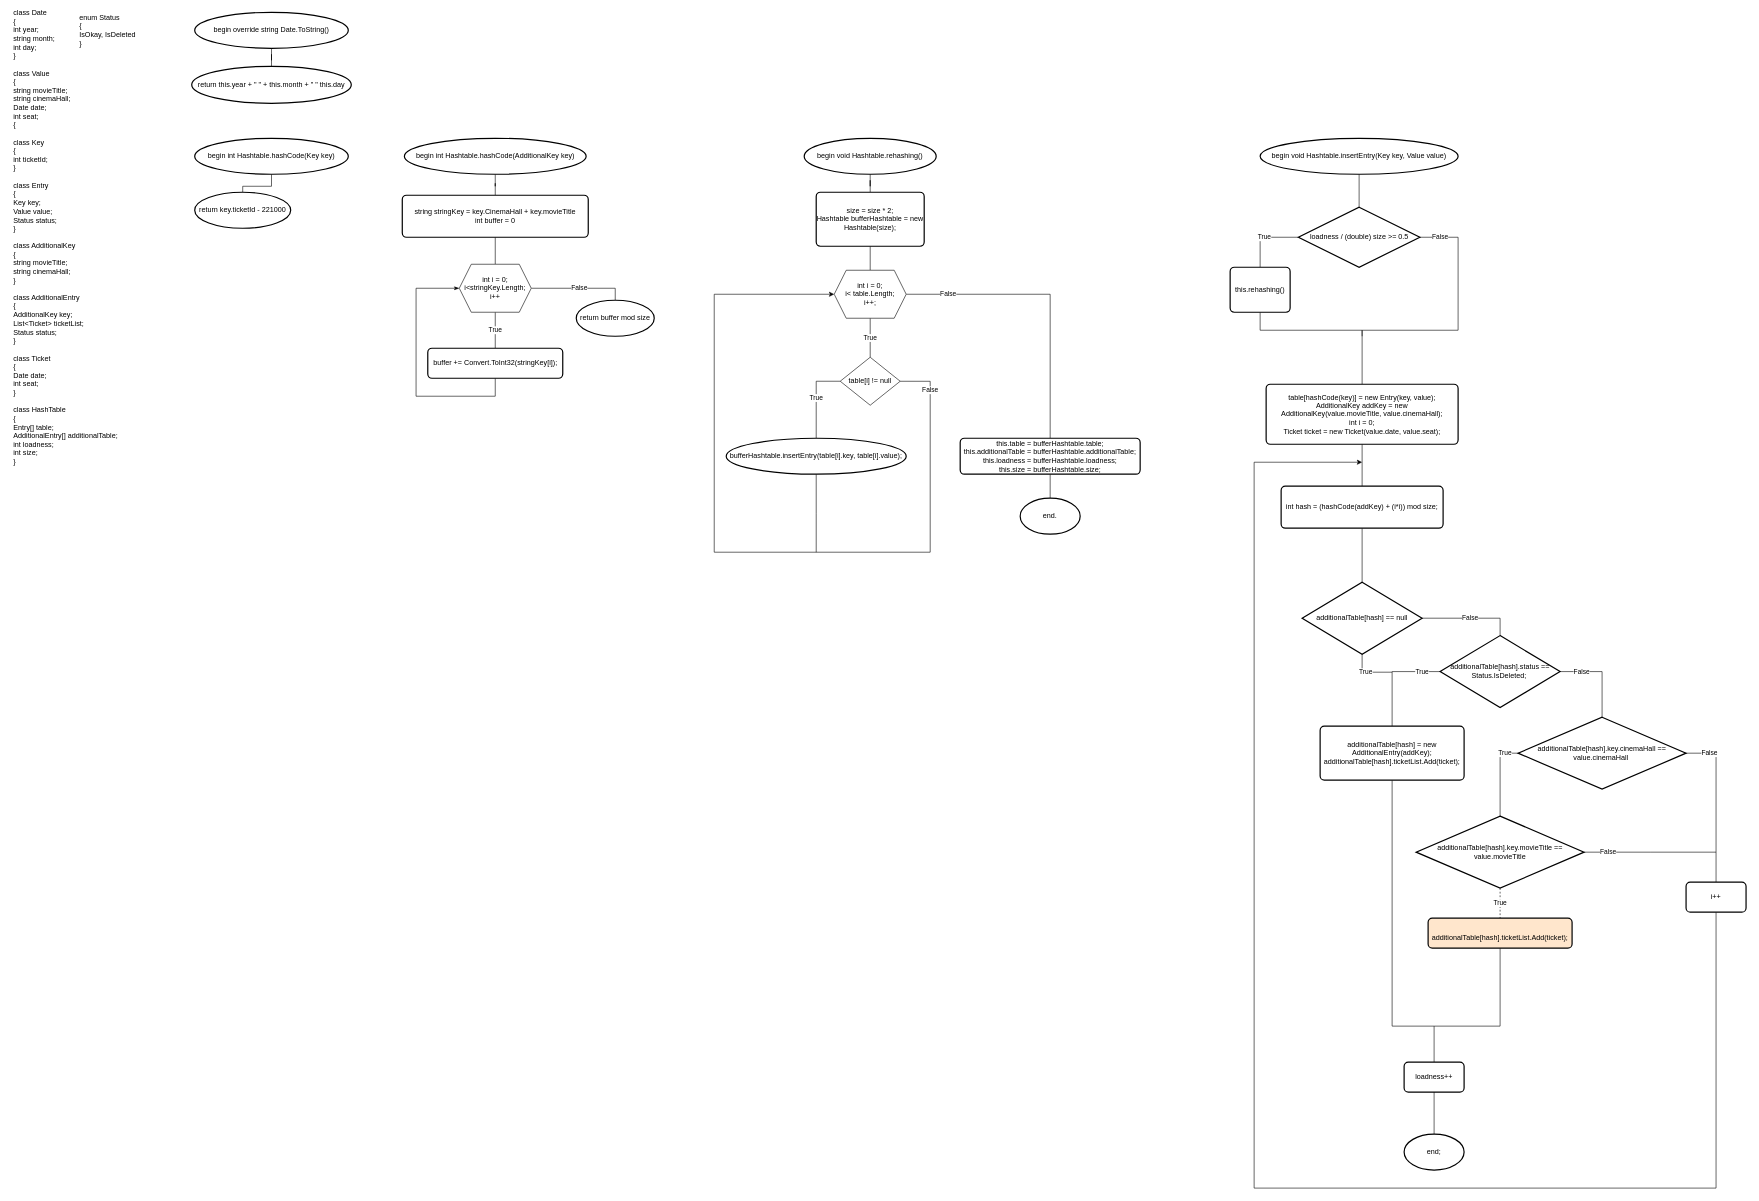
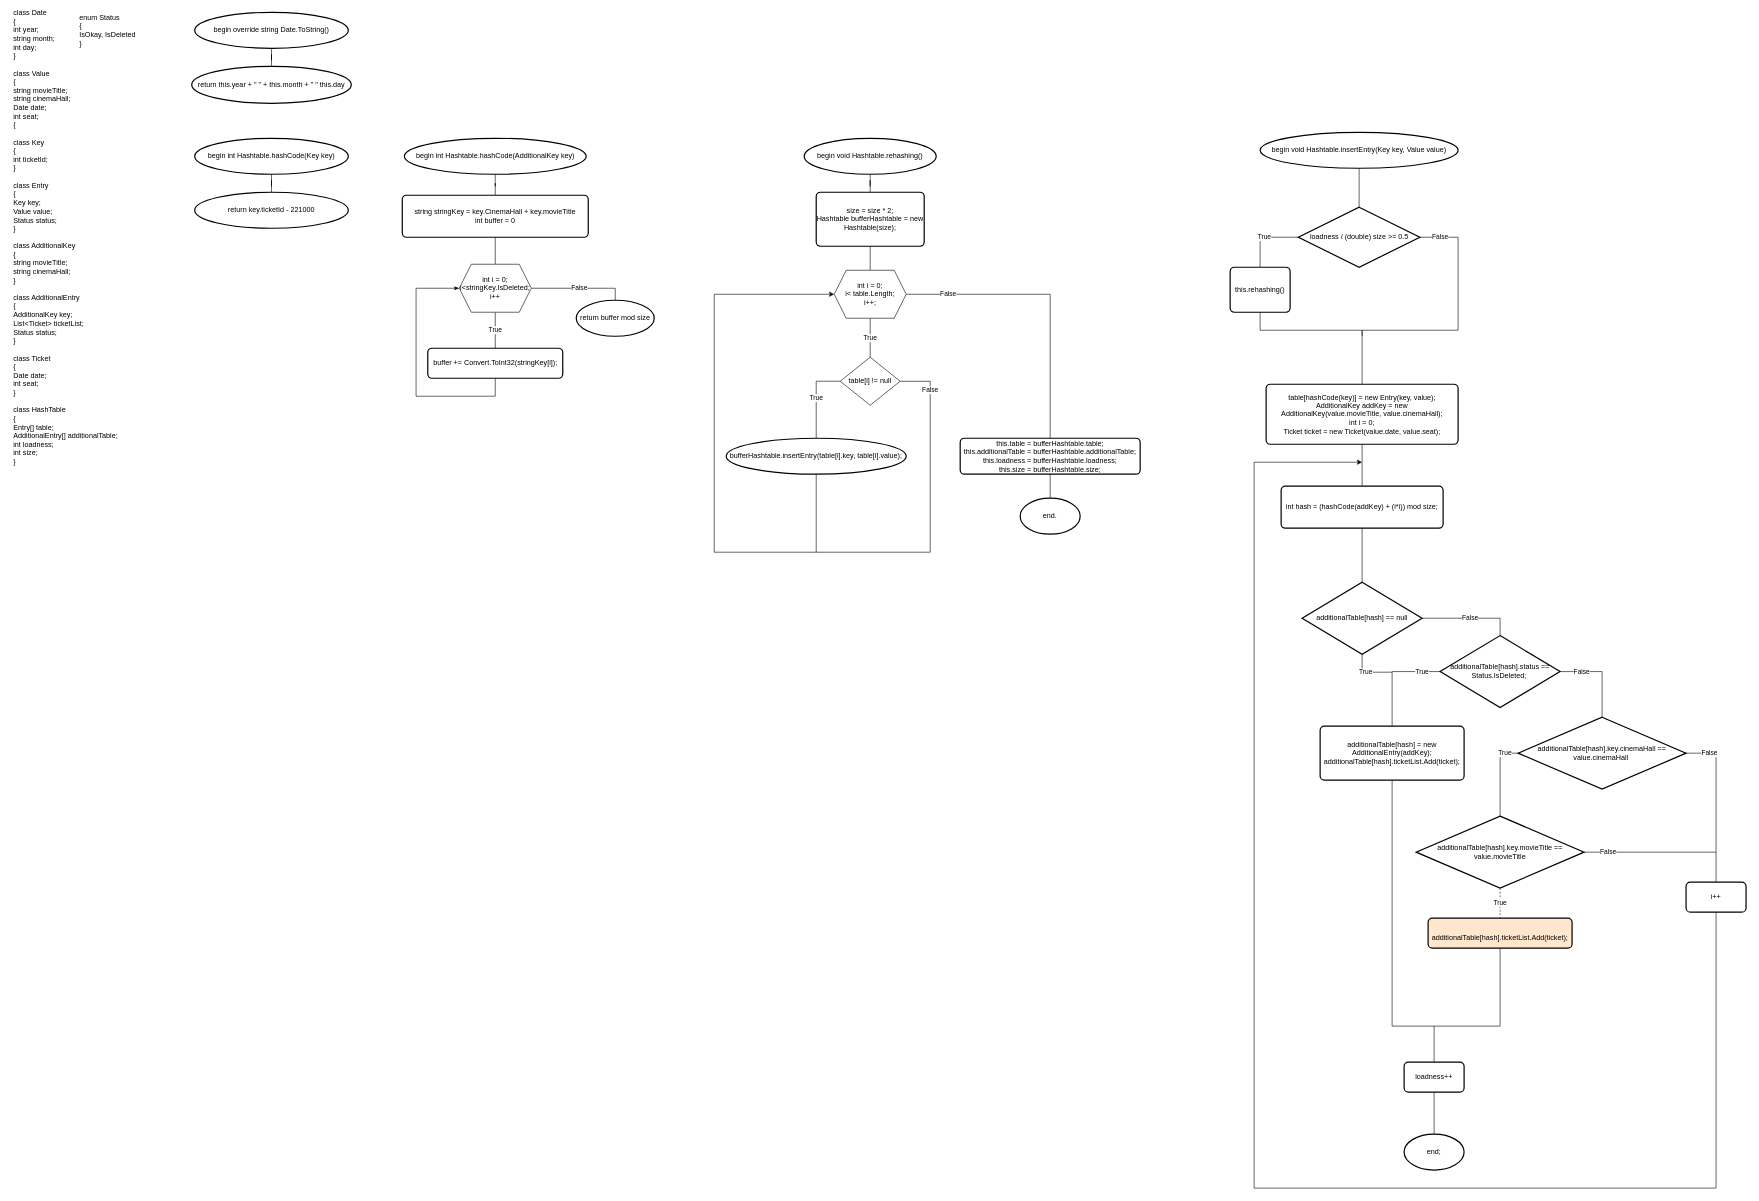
(1359, 156) -> (1359, 150)
(243, 210) -> (272, 210)
(495, 288) -> (495, 288)
